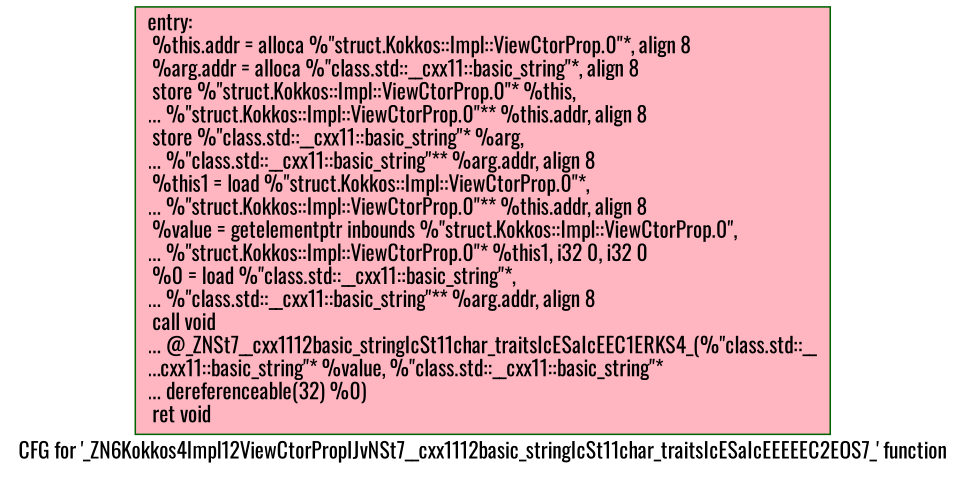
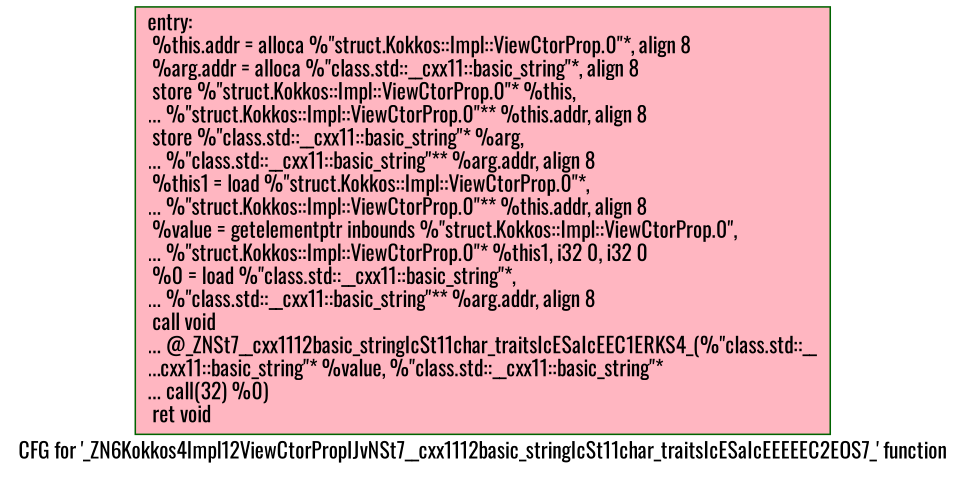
(258, 393) -> (208, 393)
